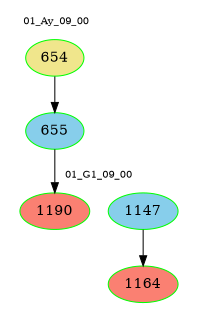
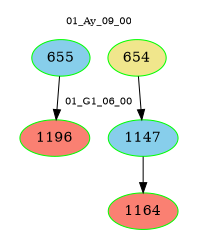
(55, 89) -> (140, 99)
(99, 175) -> (99, 102)
(55, 211) -> (55, 138)
